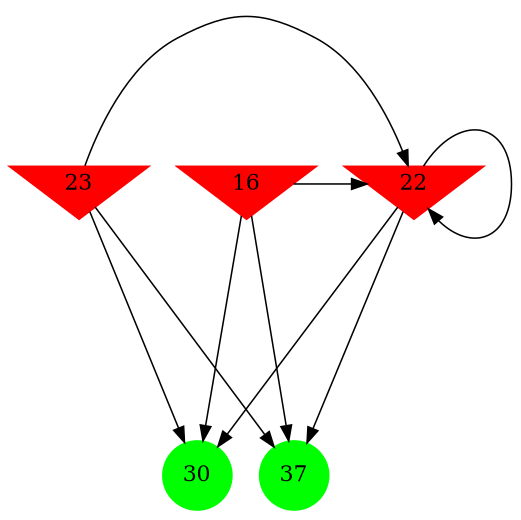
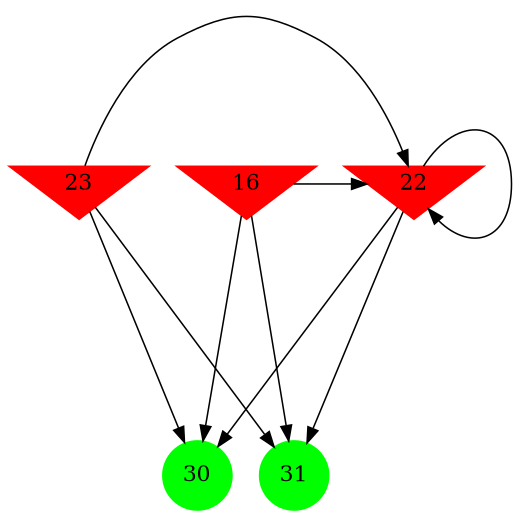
(294, 475) -> (294, 475)
